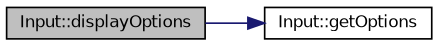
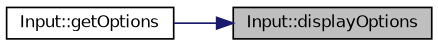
(227, 23) -> (195, 23)
